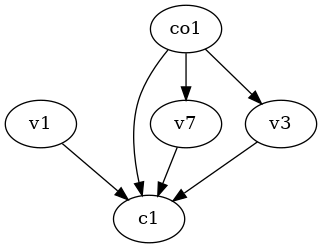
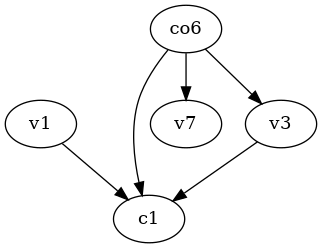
(186, 29) -> (186, 29)
(170, 165) -> none
